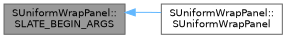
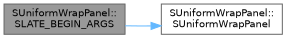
(148, 12) -> (138, 26)
